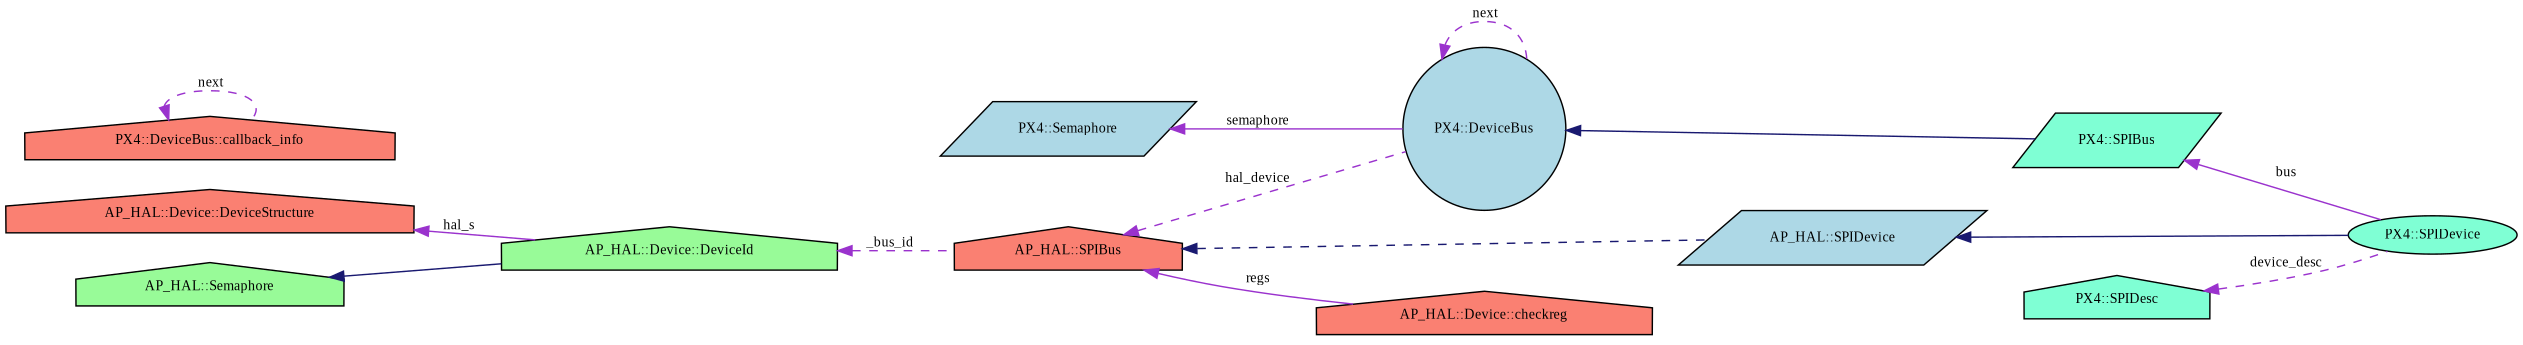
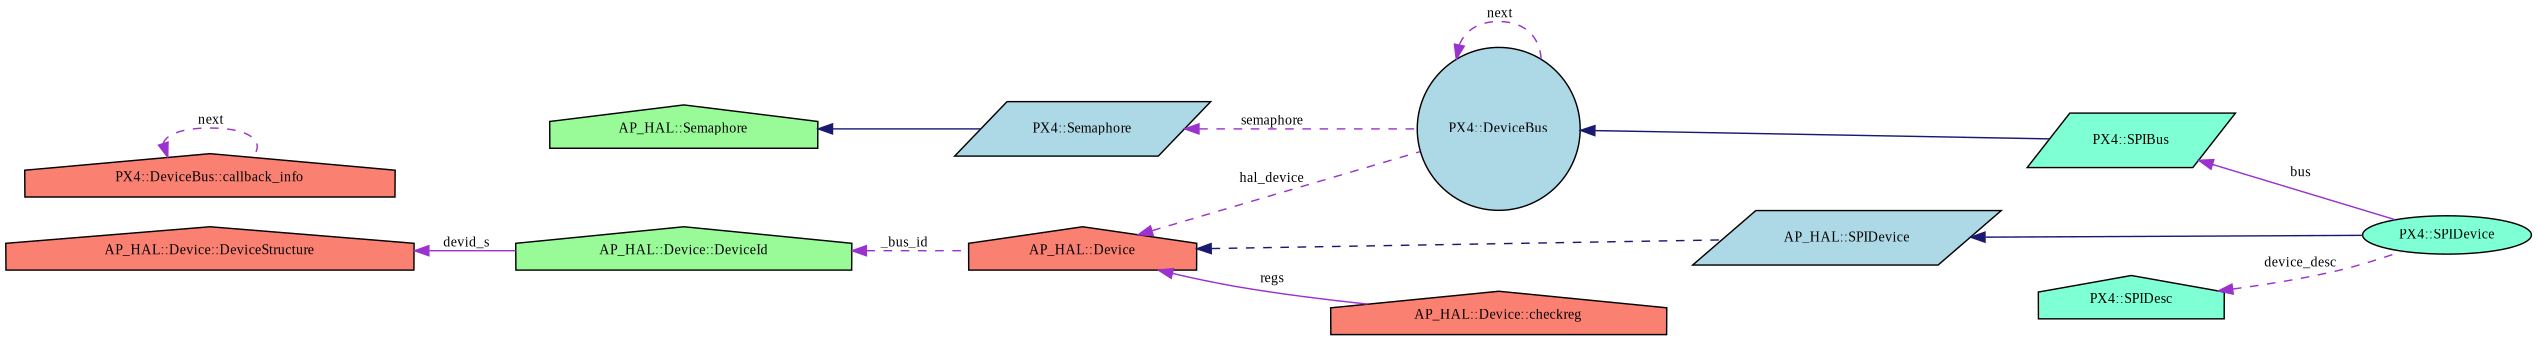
(1294, 129) -> (1308, 129)
(458, 226) -> (465, 243)
(1068, 251) -> (1083, 251)
(423, 270) -> (907, 129)
